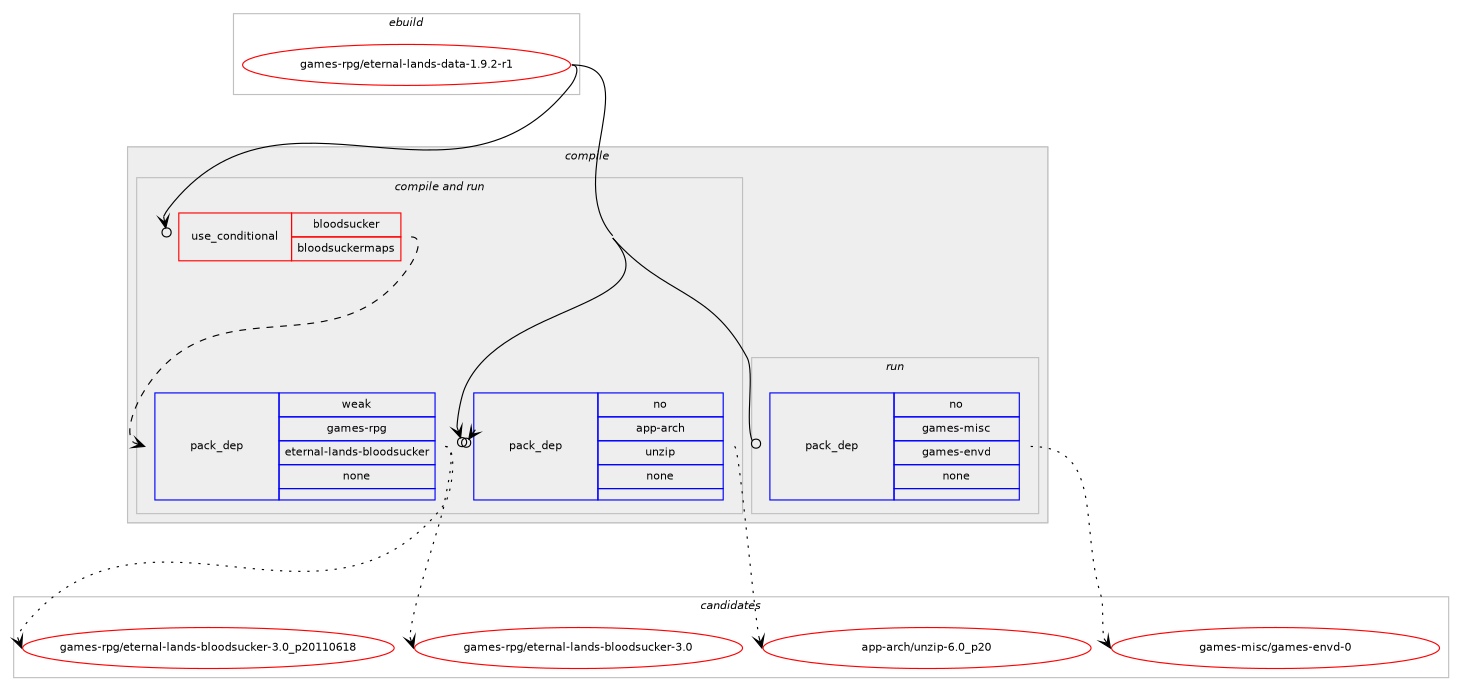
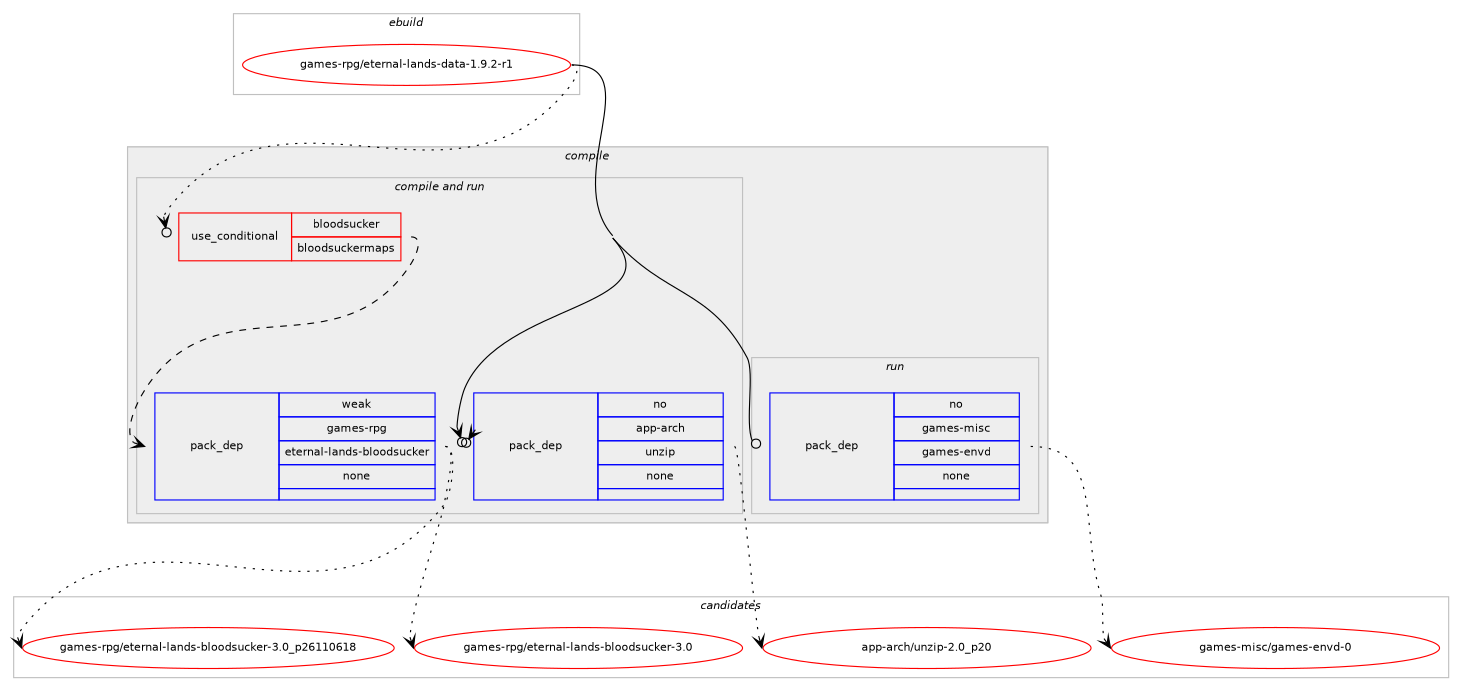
(495, 138) -> (495, 138)
(208, 648) -> (208, 648)
(927, 648) -> (927, 648)
